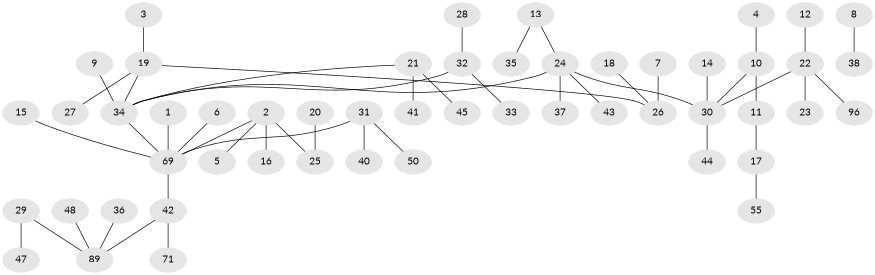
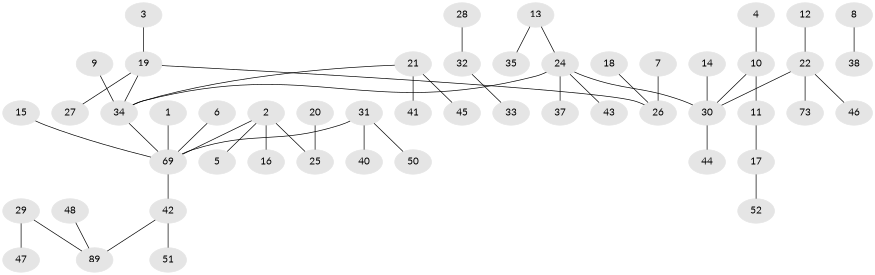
(291, 88) -> none
(805, 113) -> (805, 113)
(854, 113) -> (854, 113)
(119, 211) -> none
(756, 211) -> (756, 211)
(168, 260) -> (168, 260)
